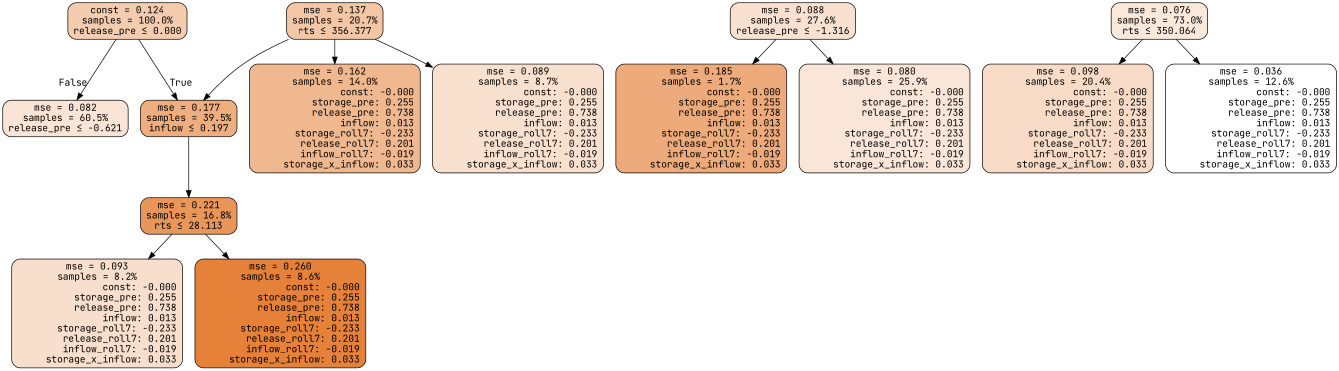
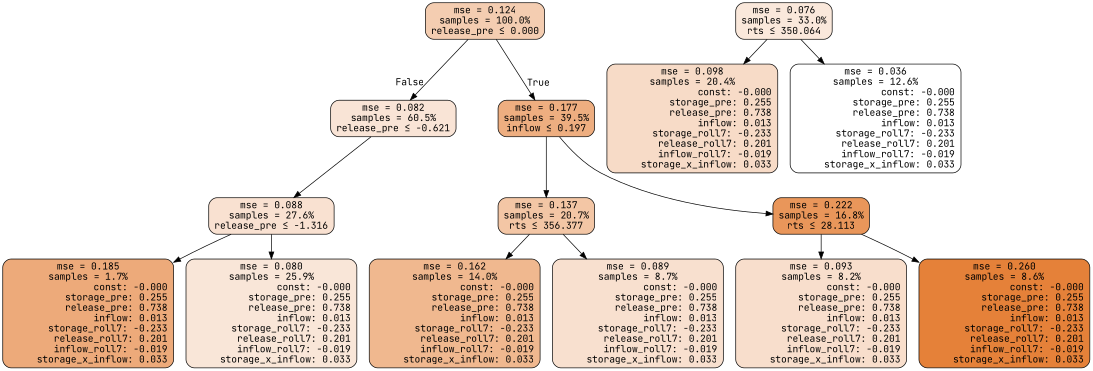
(127, 21) -> (485, 21)
(1159, 21) -> (784, 21)
(245, 63) -> (546, 164)
none -> (335, 165)
(189, 216) -> (821, 216)
